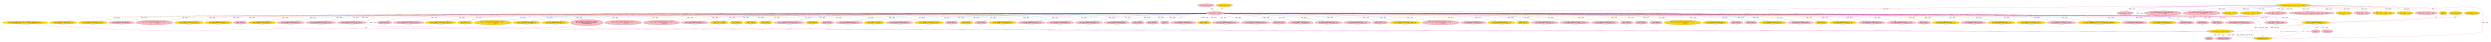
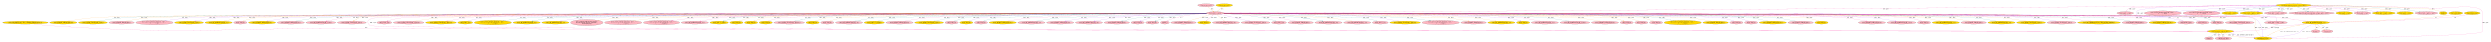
(1843, 23) -> none
